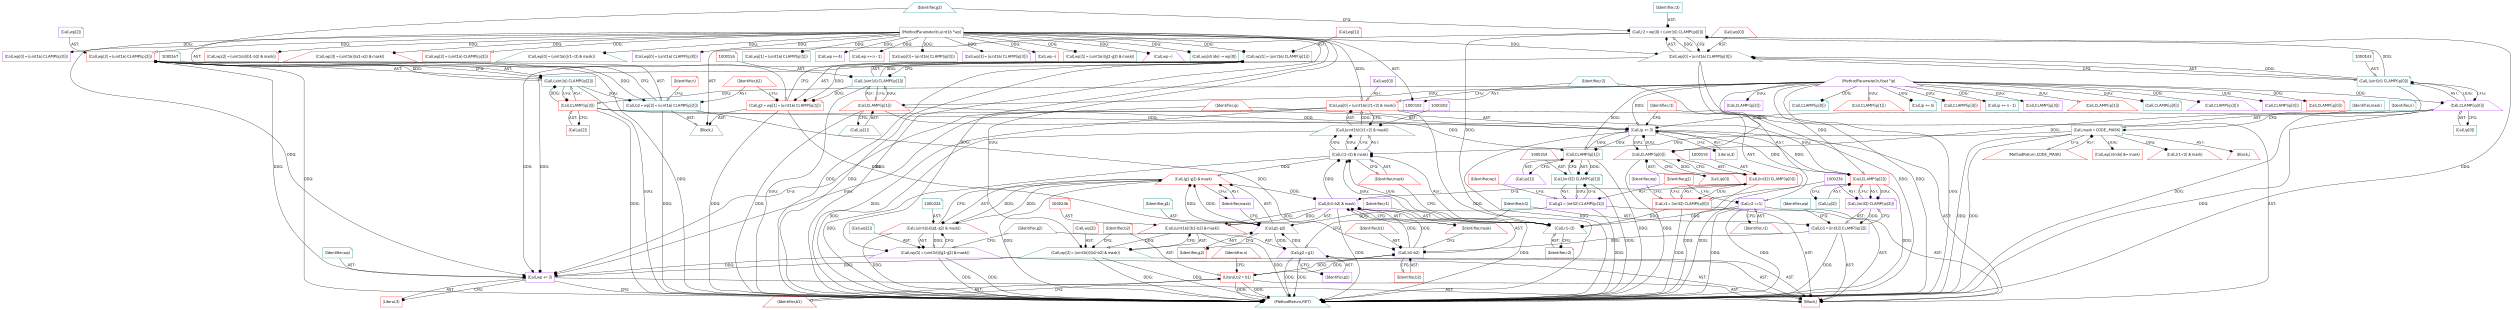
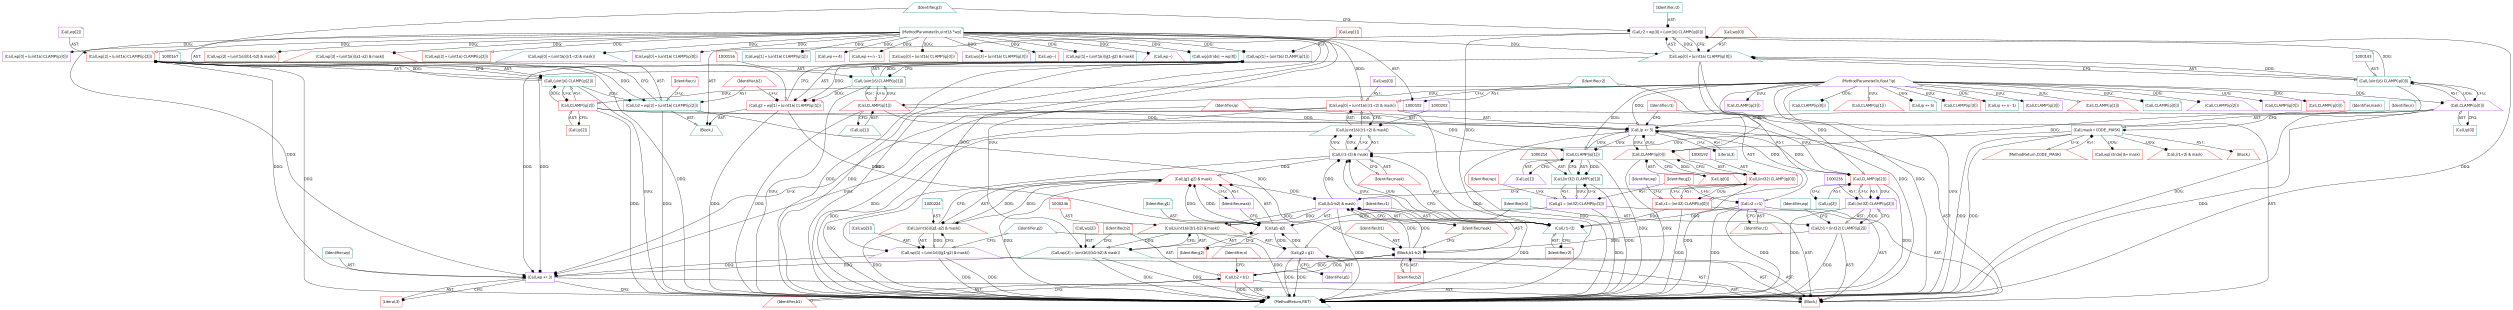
(1409, 253) -> (1409, 253)
(1237, 277) -> (1237, 277)
(1672, 292) -> (1746, 293)
